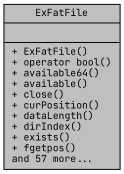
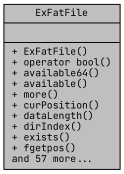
(39, 95) -> (36, 95)
